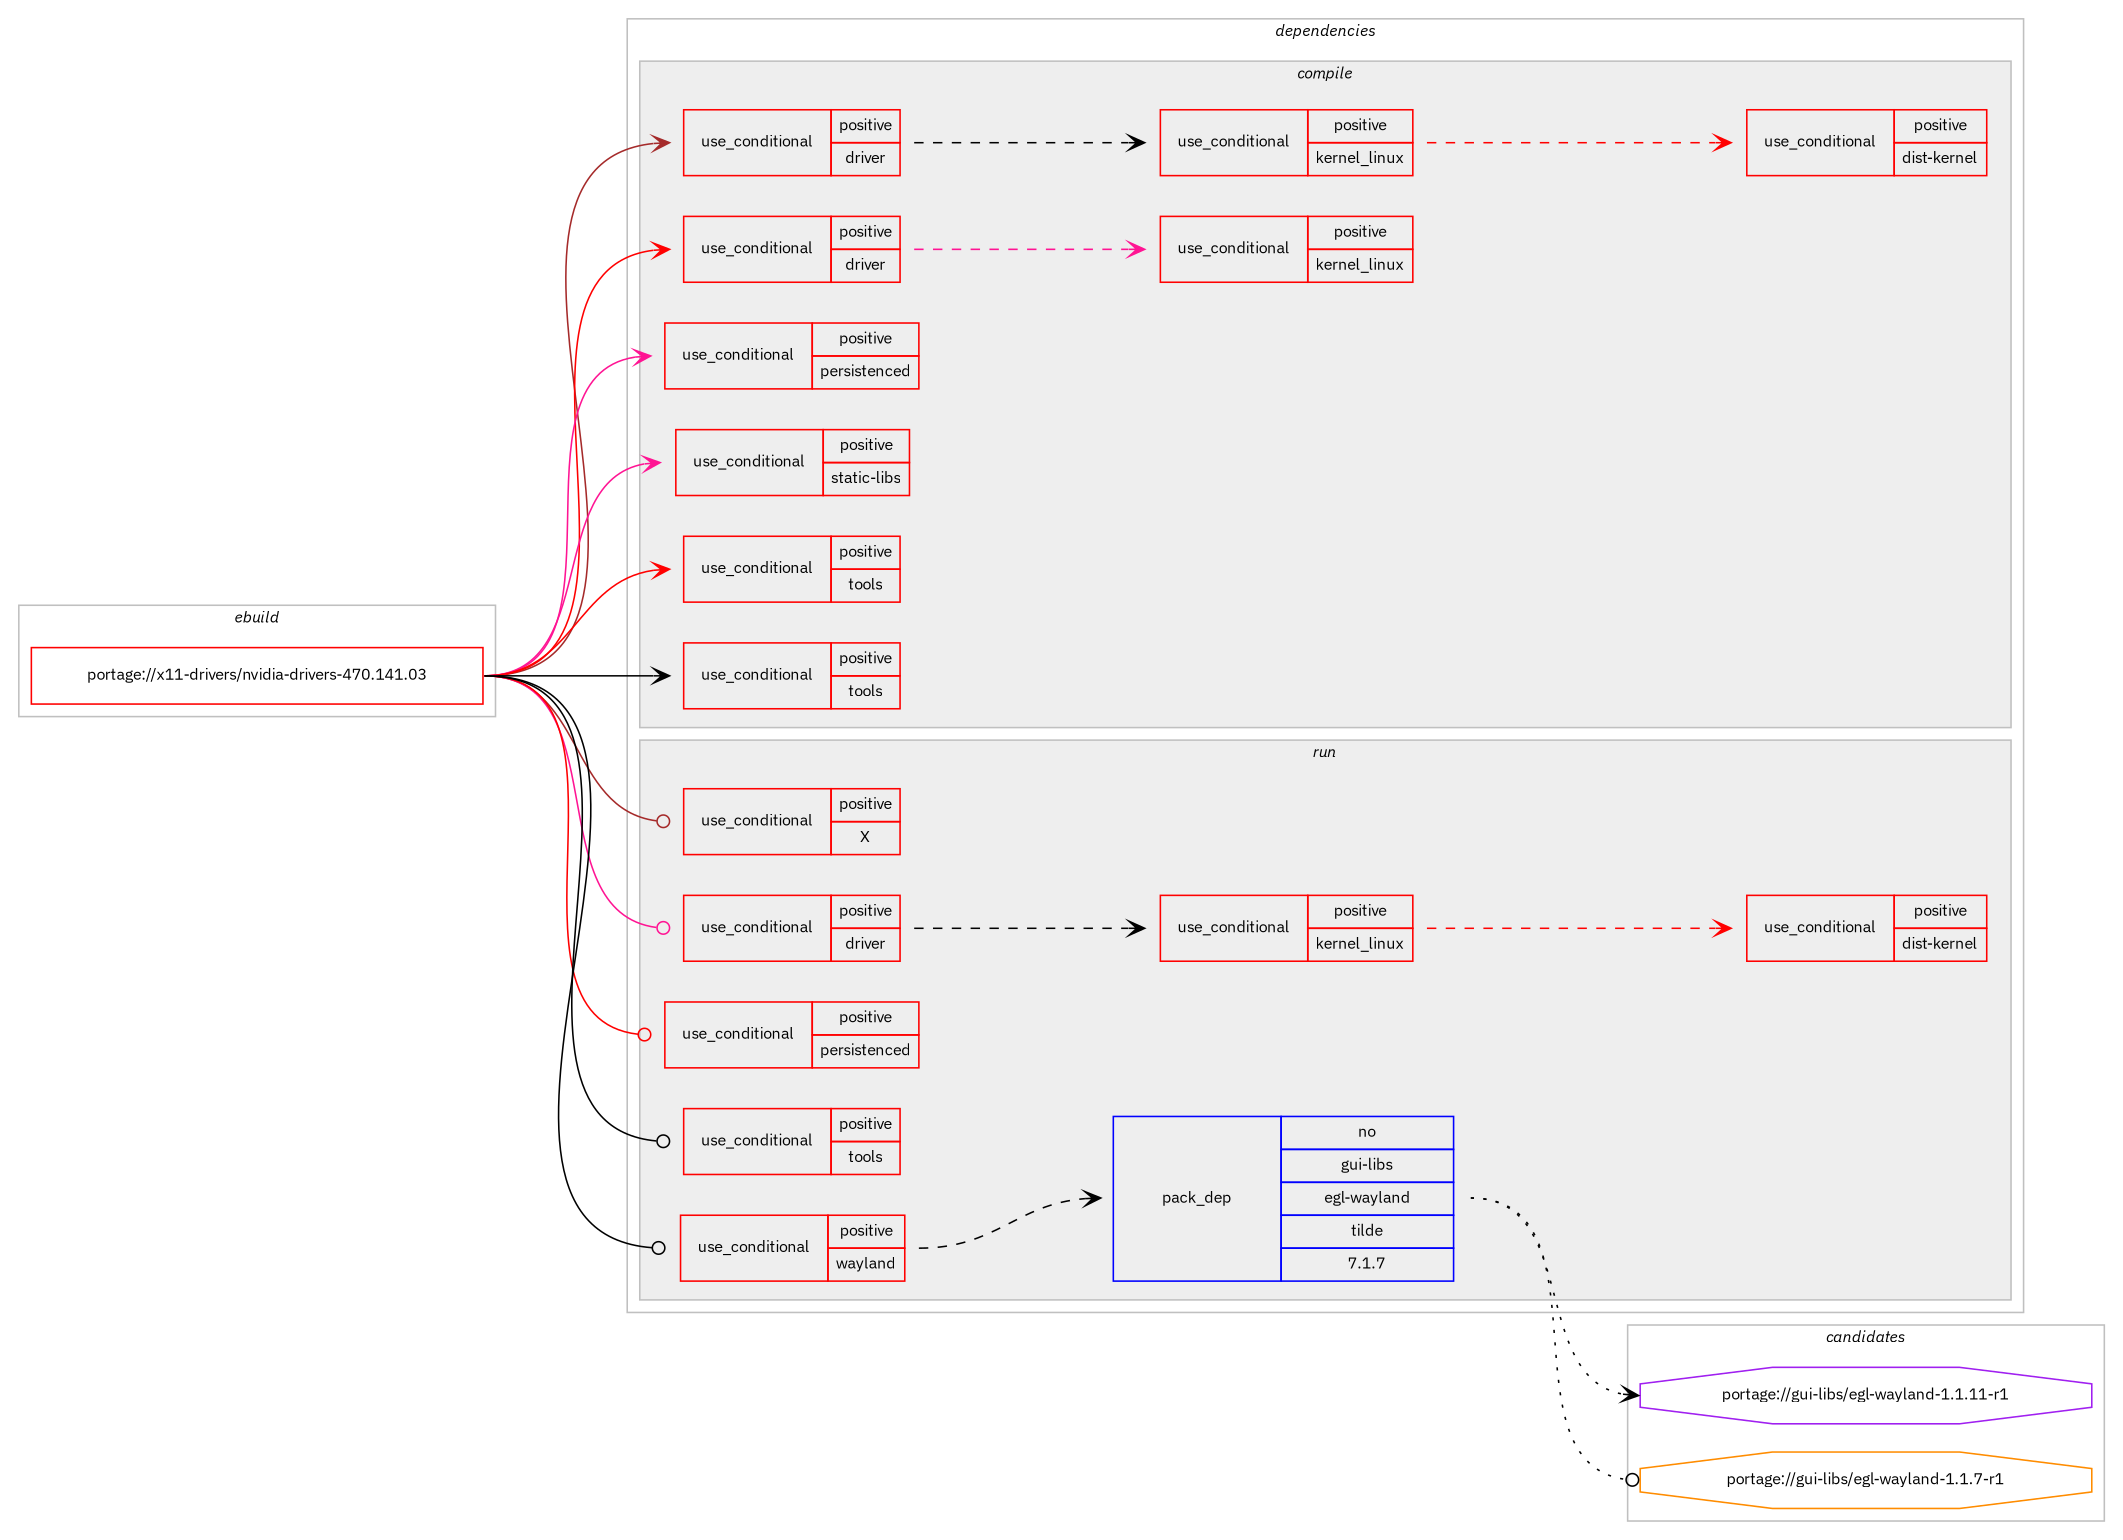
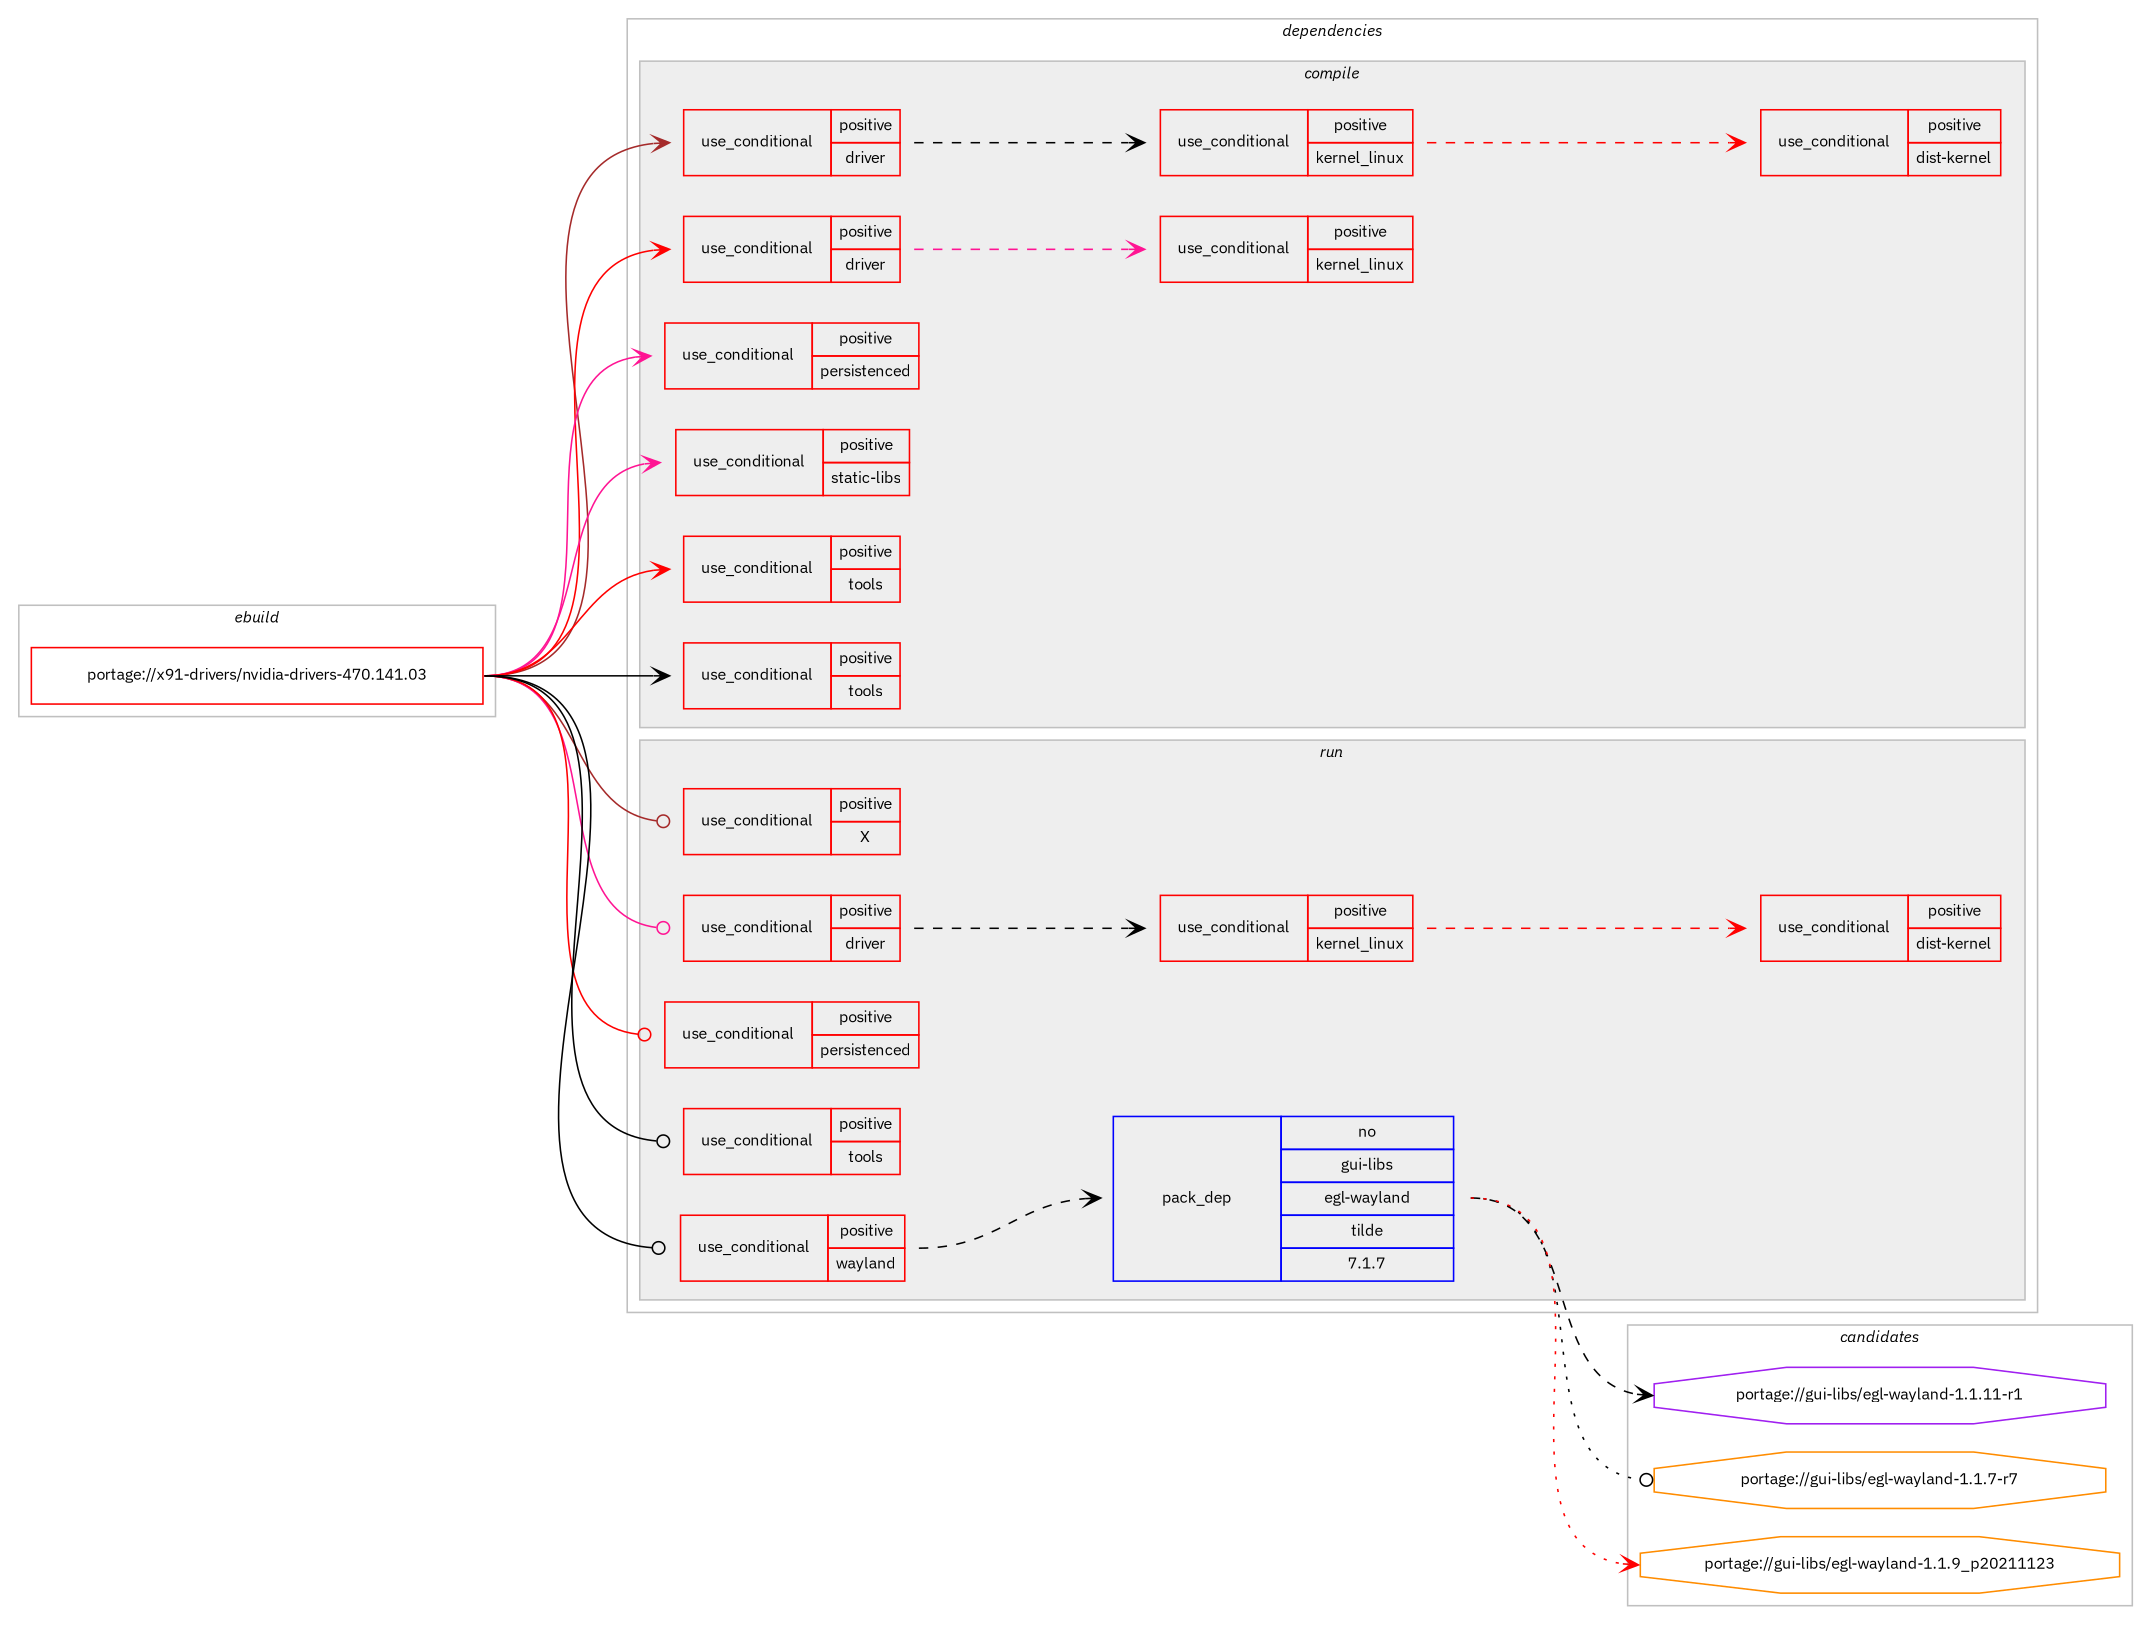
(257, 676) -> (257, 676)
(1564, 1328) -> (1570, 1322)
(1866, 1480) -> (1880, 1480)
none -> (1880, 1565)
